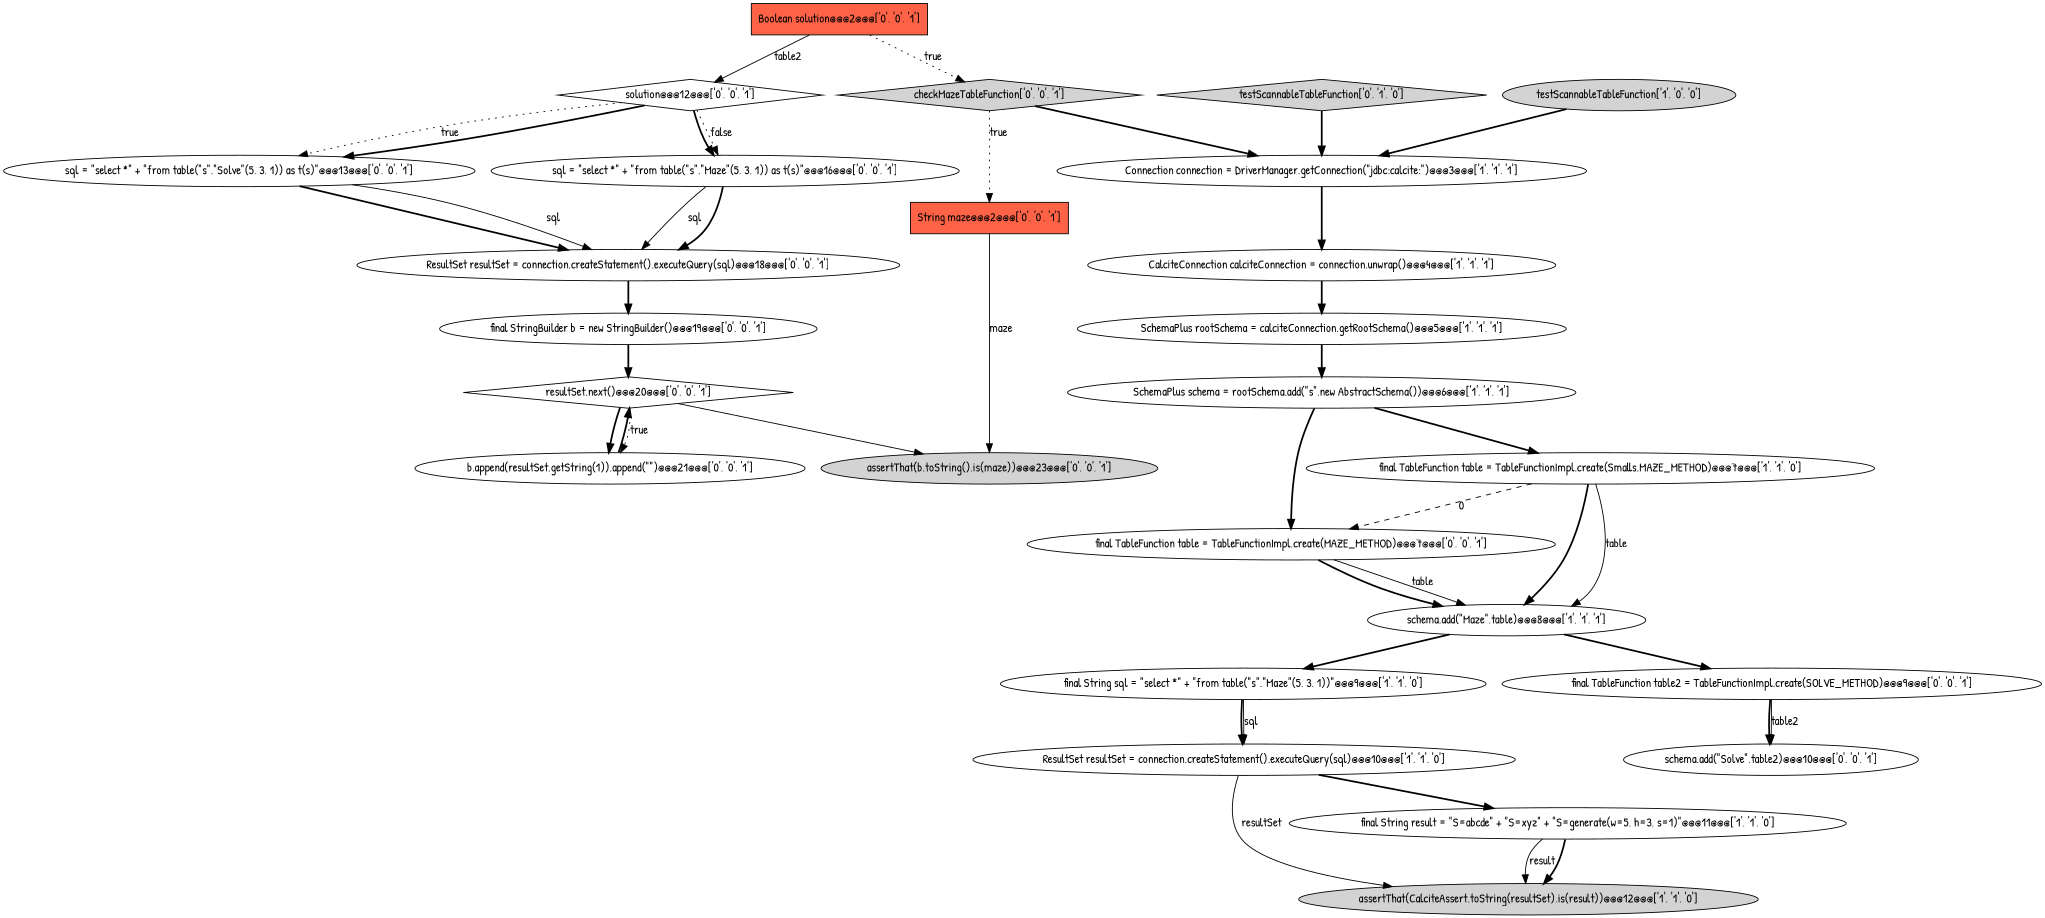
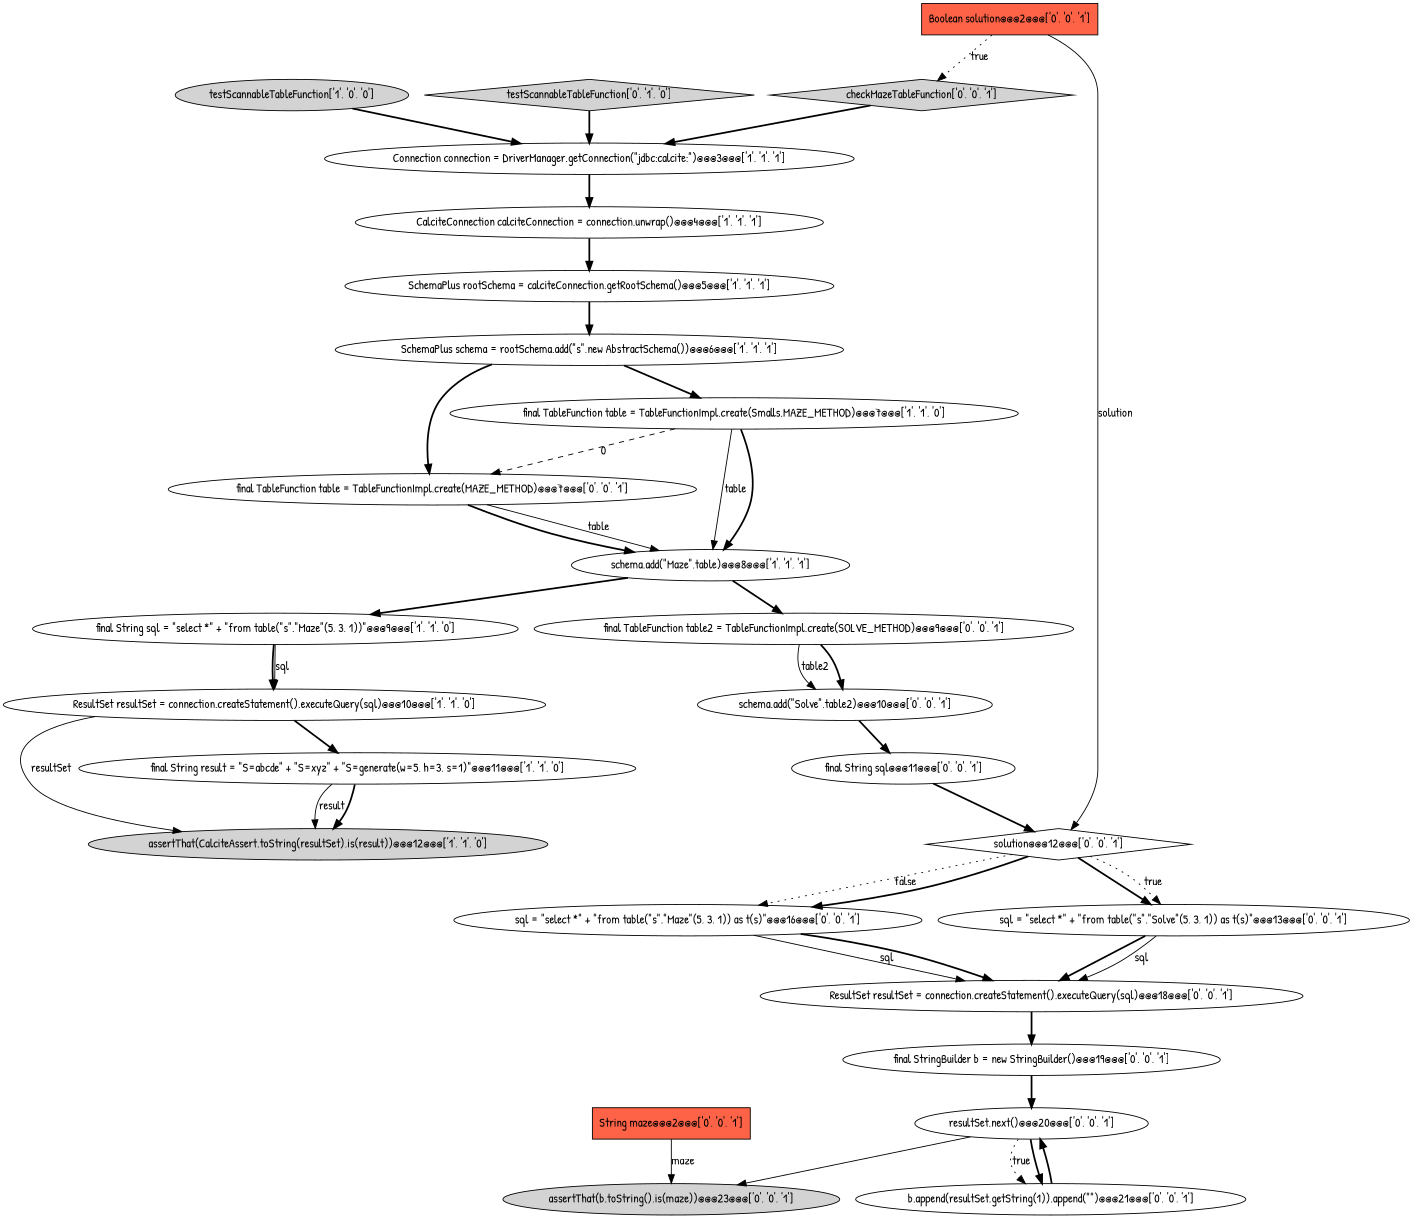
(788, 57) -> (1115, 413)
(989, 152) -> none
(628, 392) -> (1032, 1123)
none -> (903, 768)
